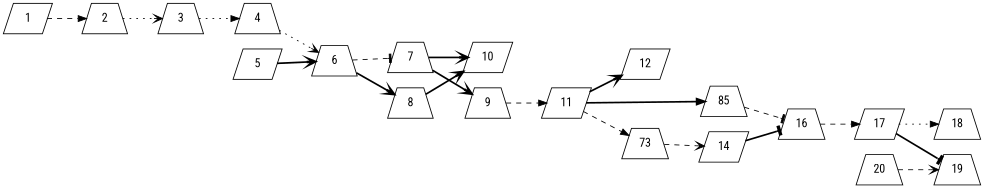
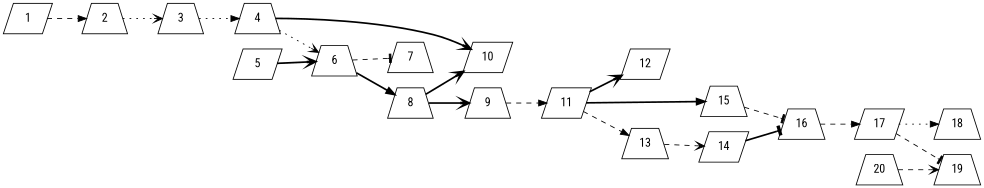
(444, 57) -> (371, 24)
(444, 77) -> (445, 103)
(372, 82) -> (372, 82)
(724, 101) -> (724, 101)
(645, 144) -> (645, 144)
(917, 146) -> (917, 146)
